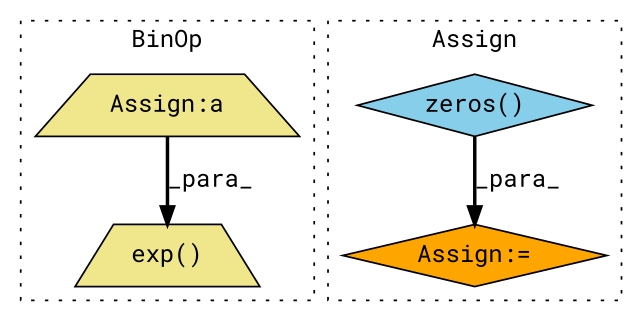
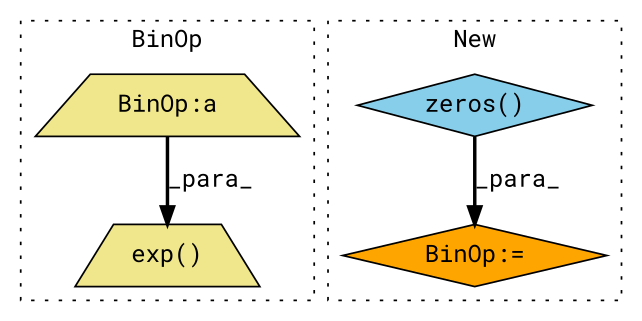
(475, 41) -> (475, 41)
(167, 105) -> (167, 105)
(475, 256) -> (475, 256)
